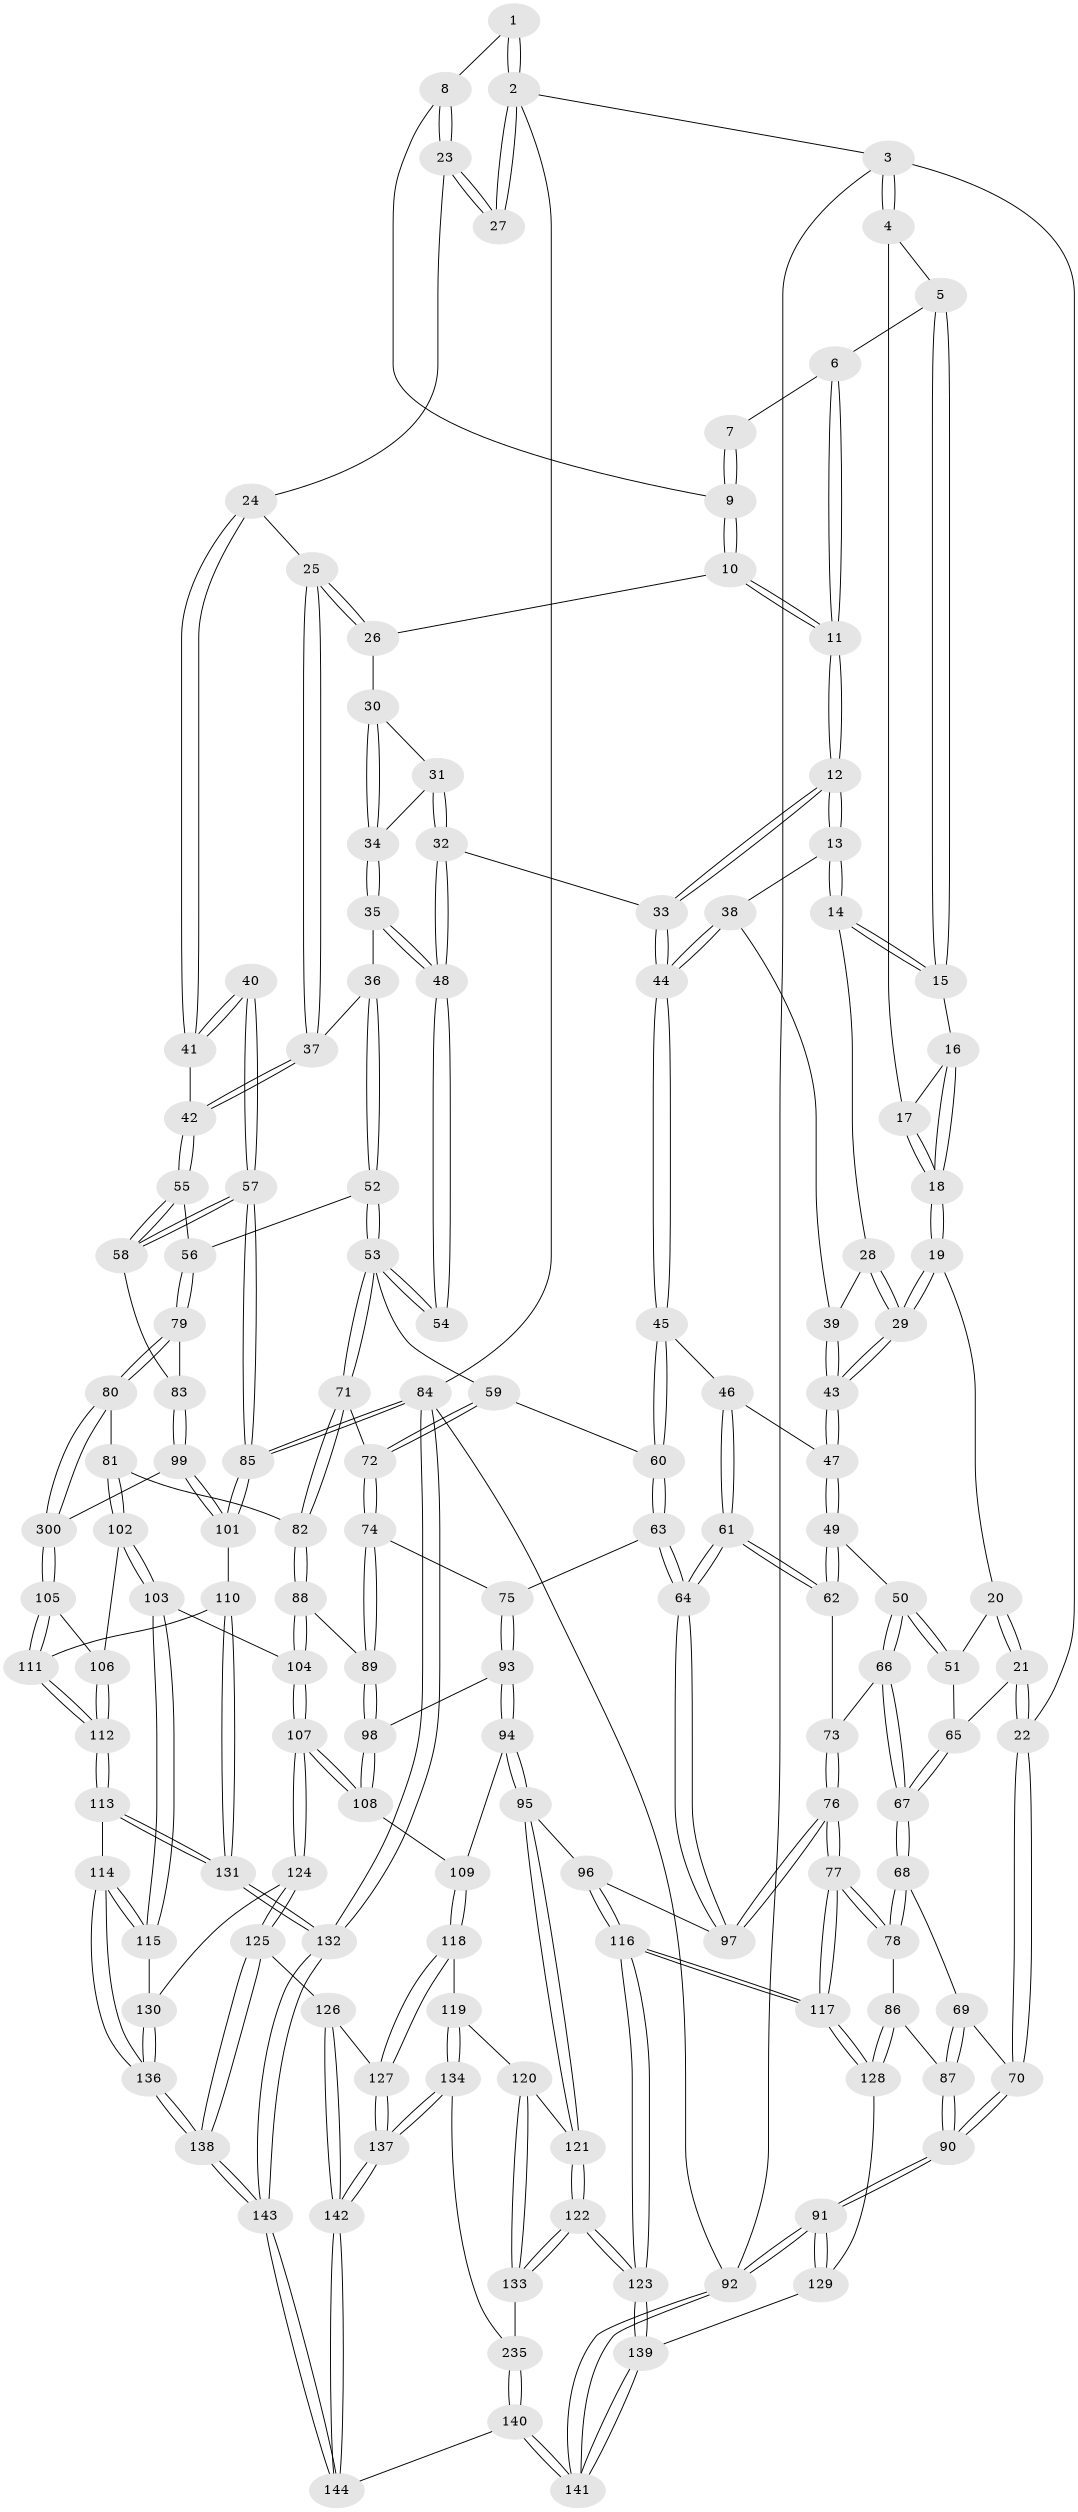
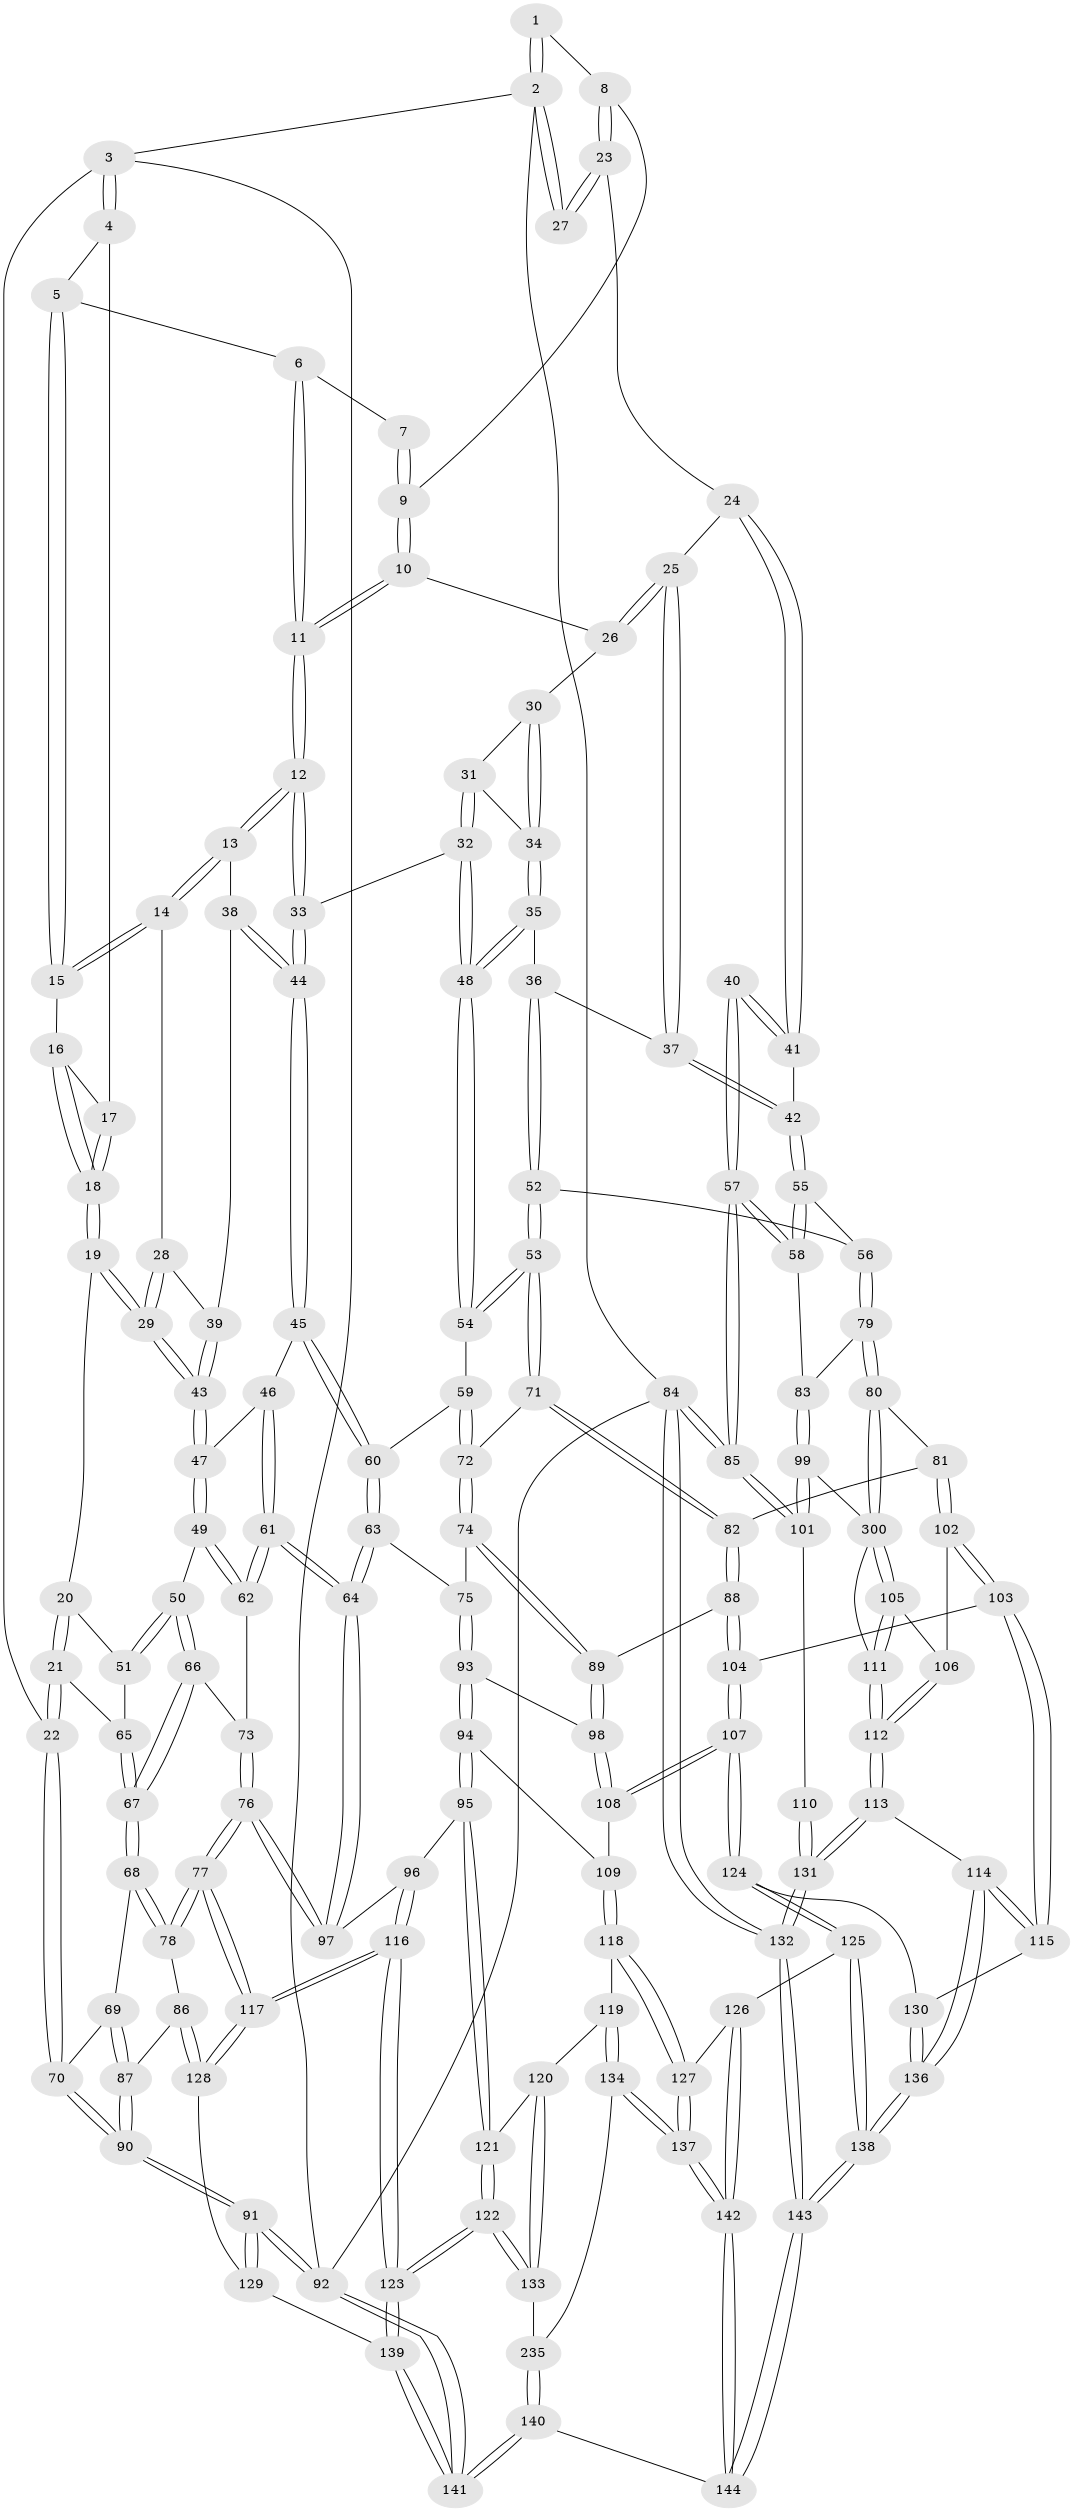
(408, 1342) -> (466, 1359)
(130, 1633) -> (855, 1599)
